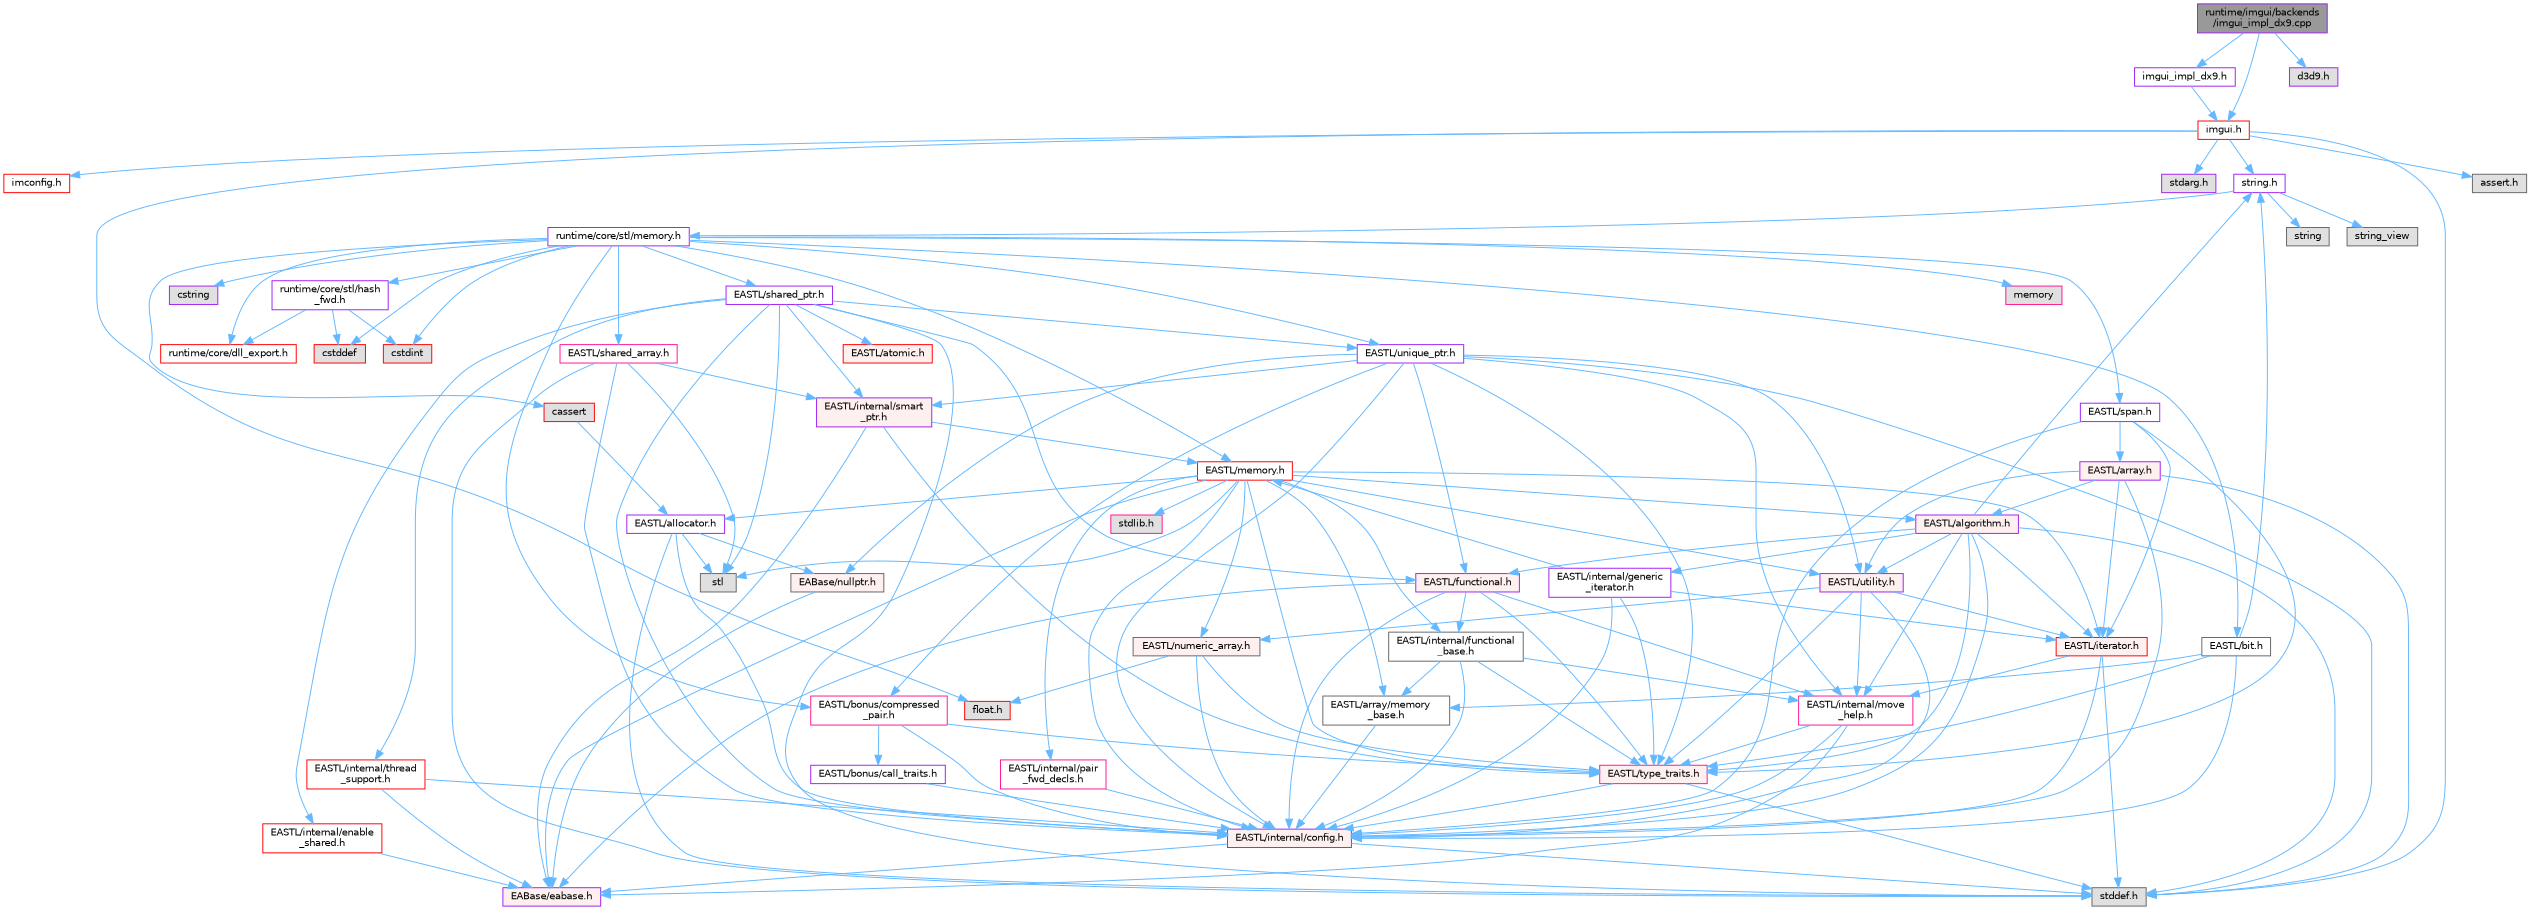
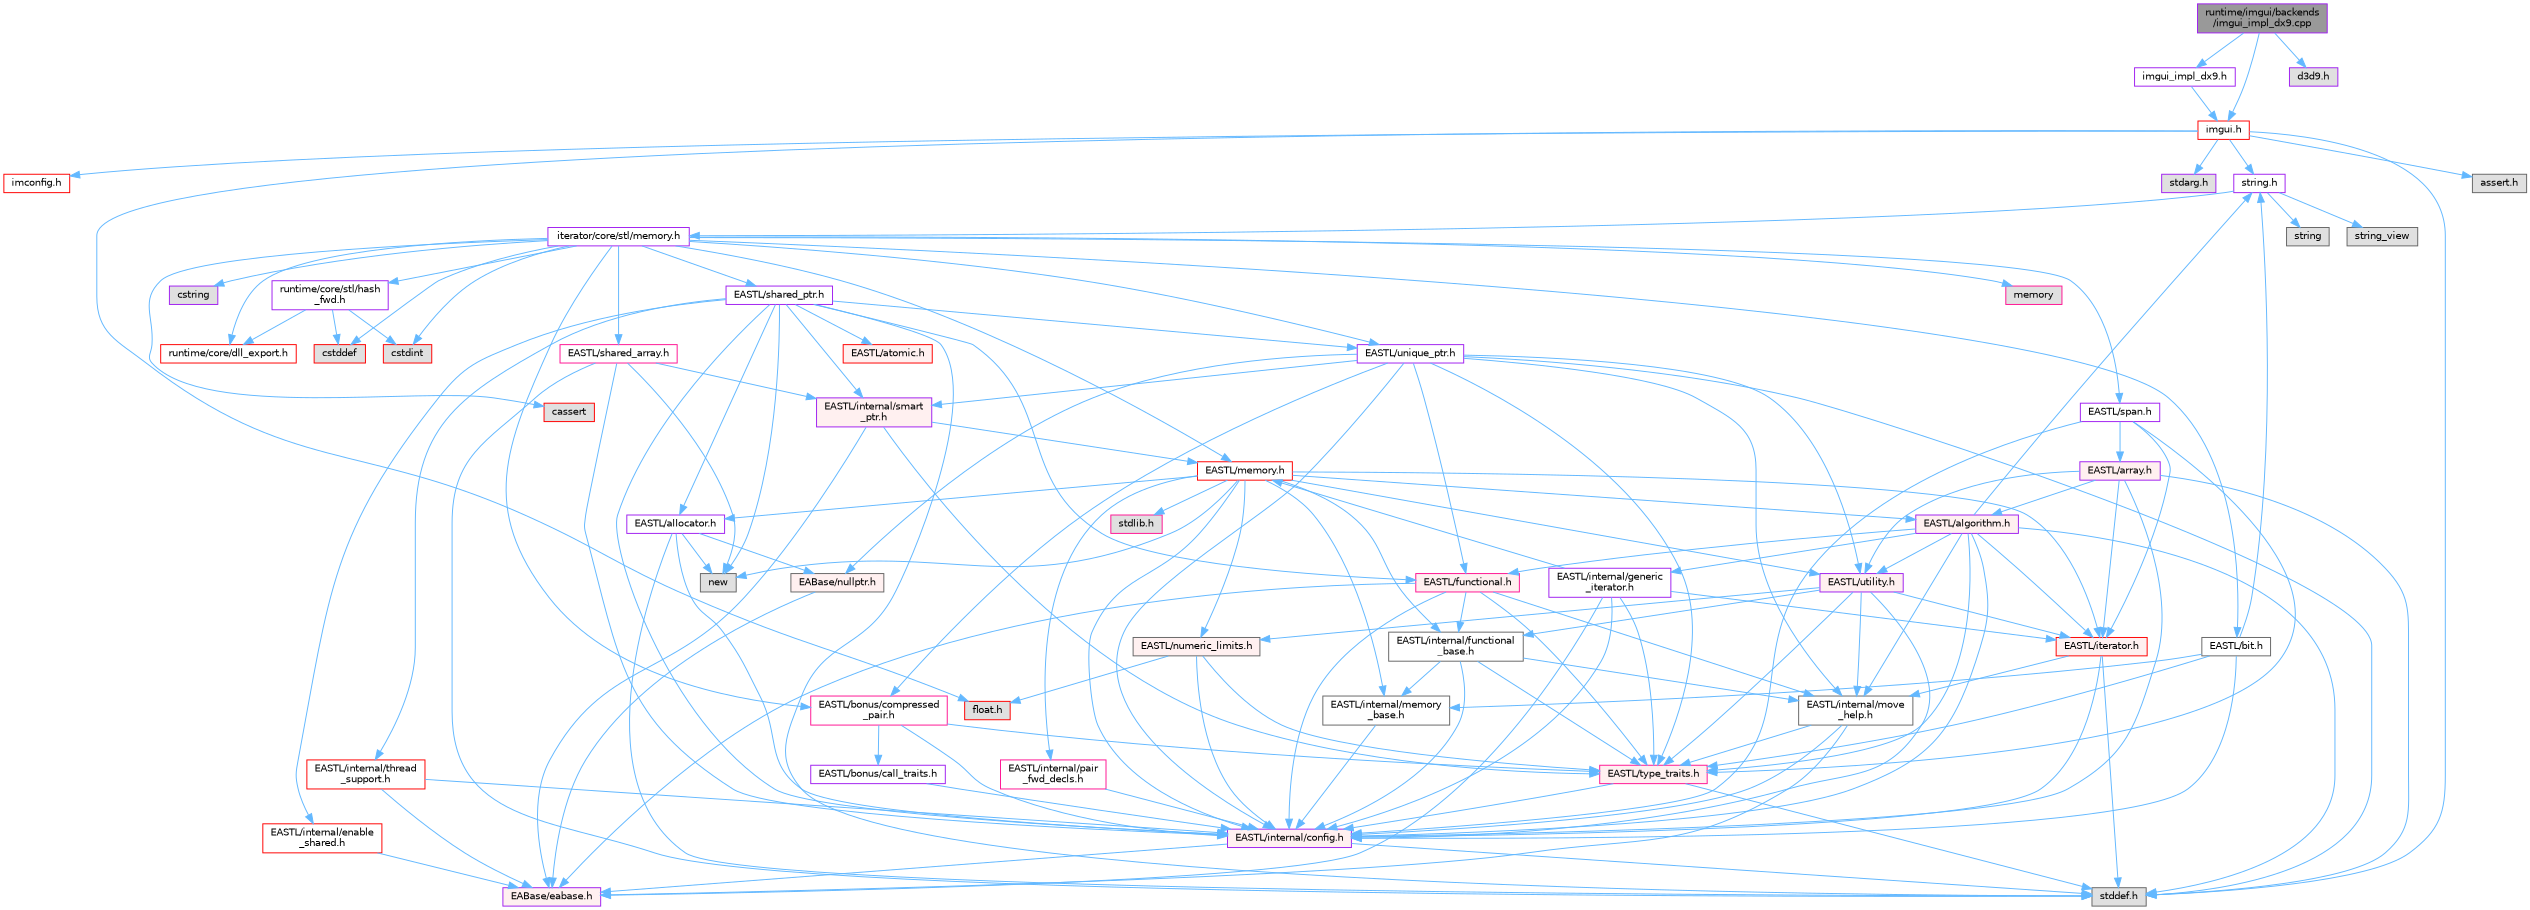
(619, 237) -> (619, 237)
(619, 465) -> (730, 405)
(718, 583) -> (718, 583)
(1468, 583) -> (1468, 583)
none -> (1676, 612)
(825, 631) -> (1303, 864)
(1197, 647) -> (1197, 647)
(1386, 711) -> (1386, 711)
(1856, 711) -> (1856, 711)
(1315, 726) -> none
